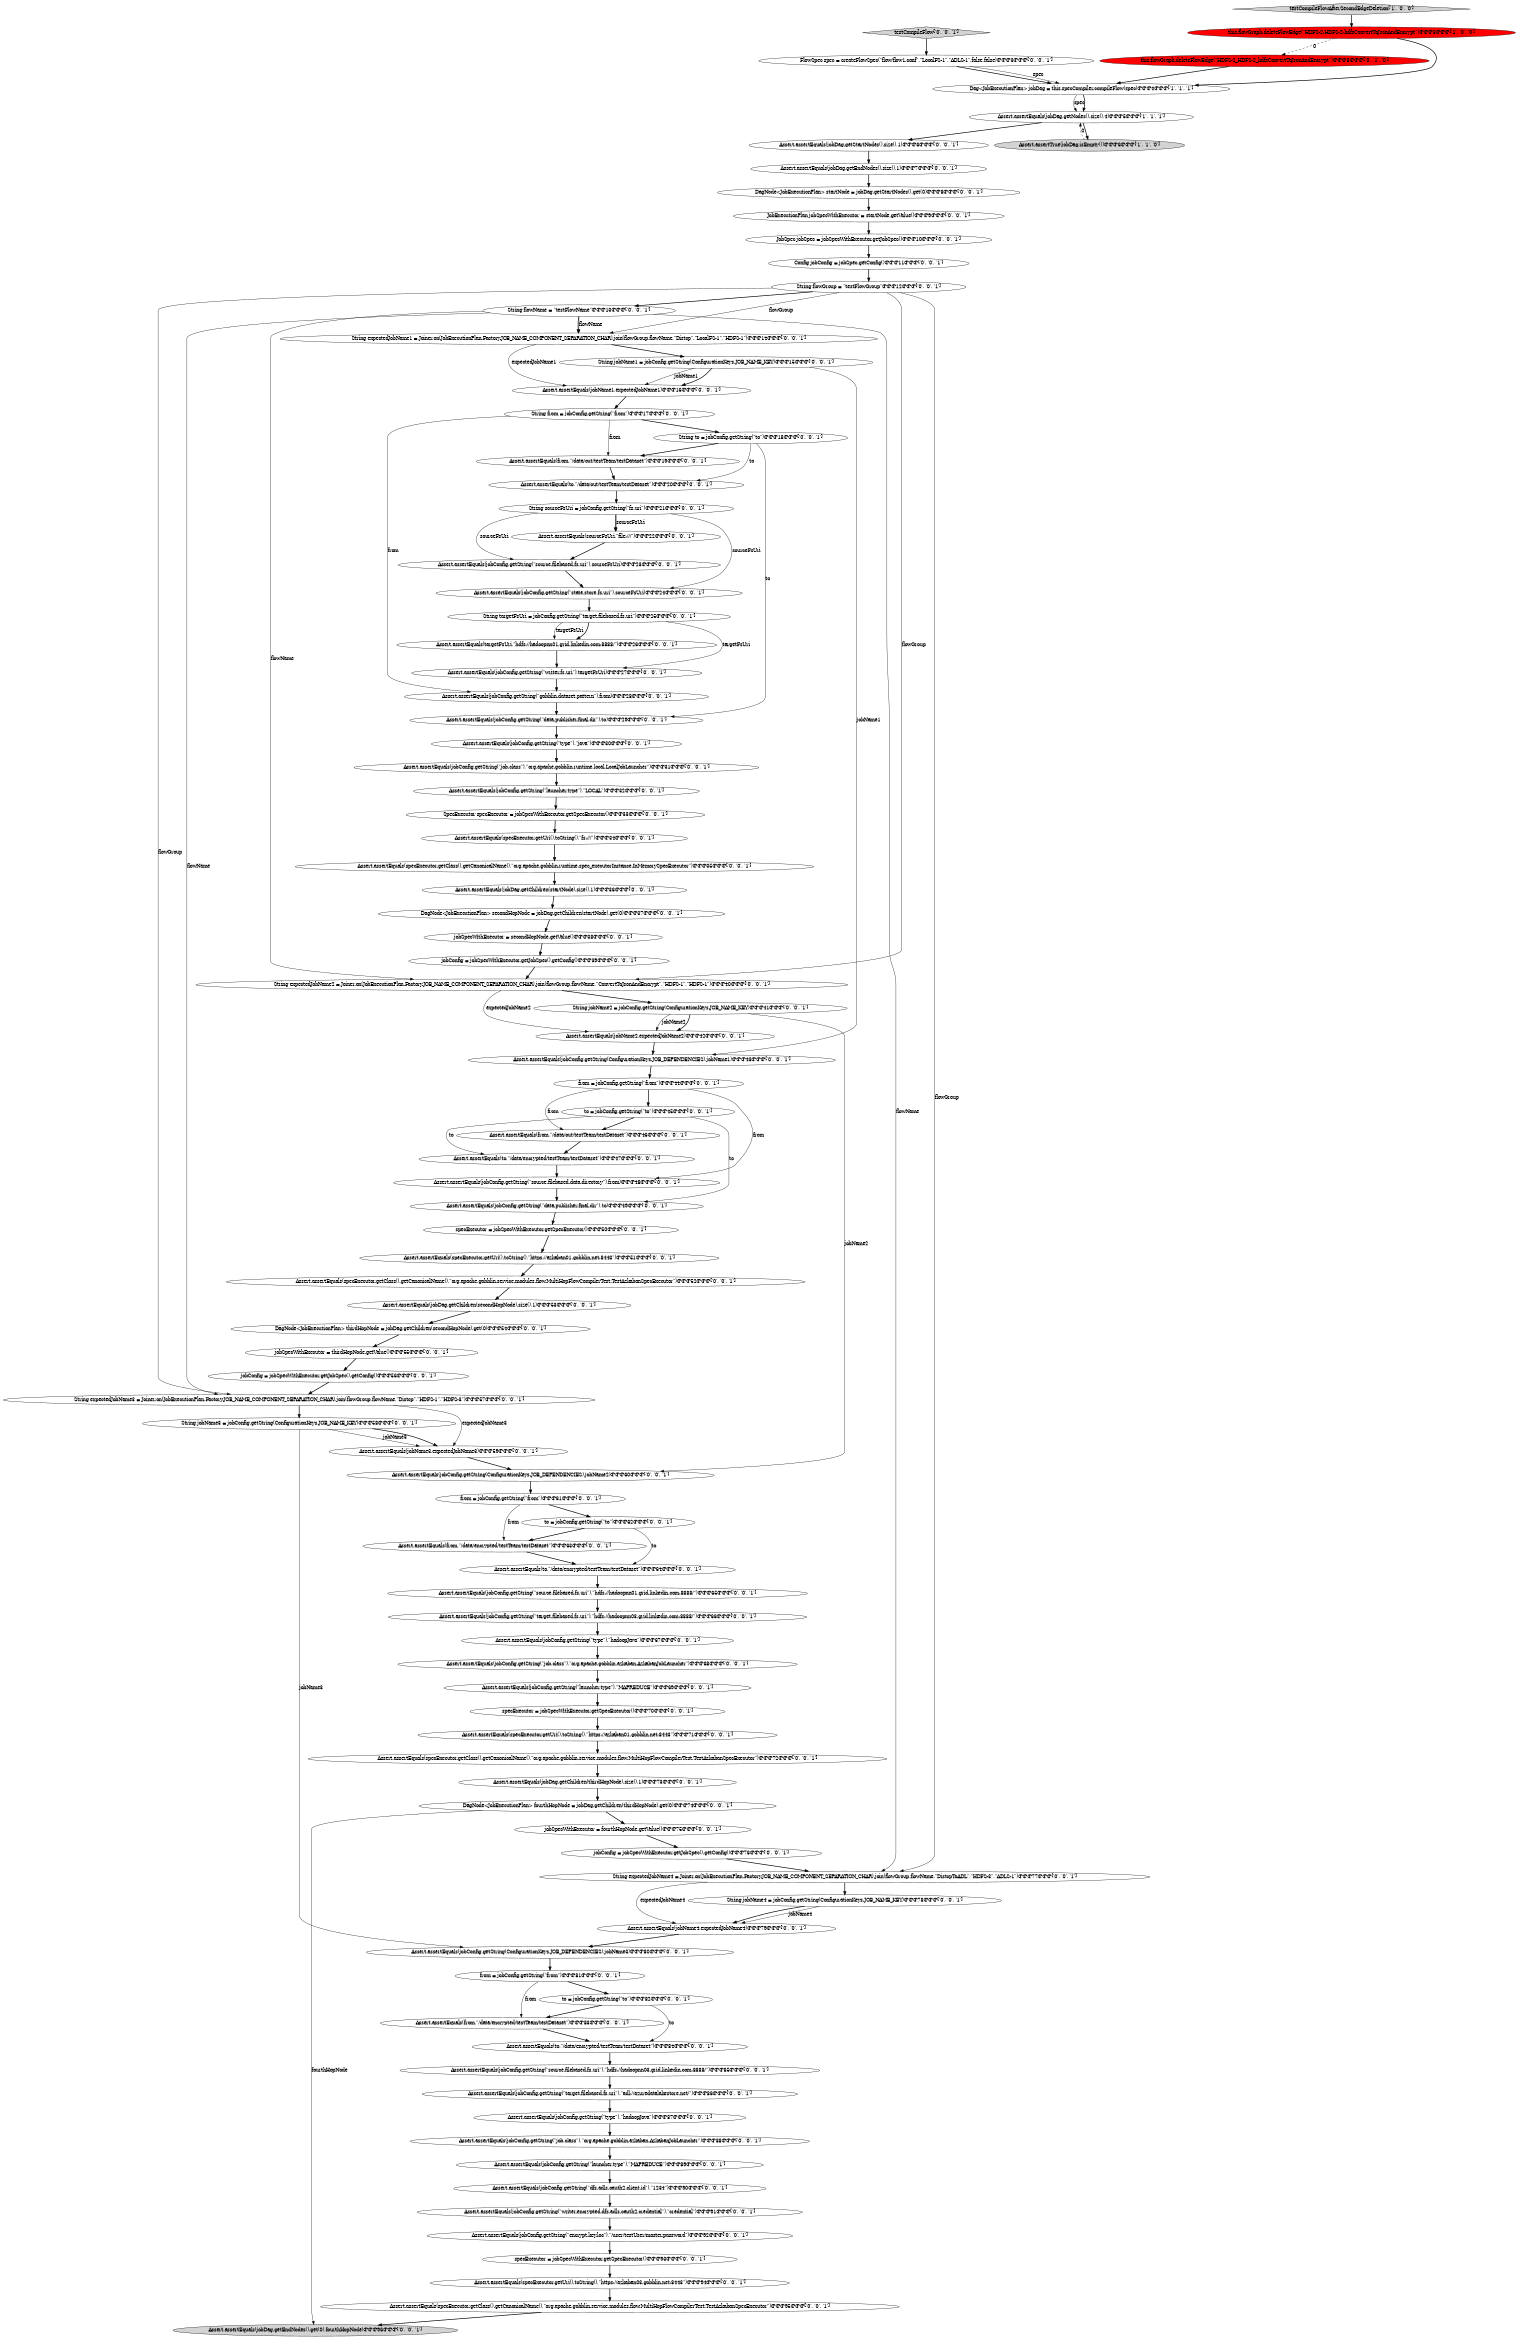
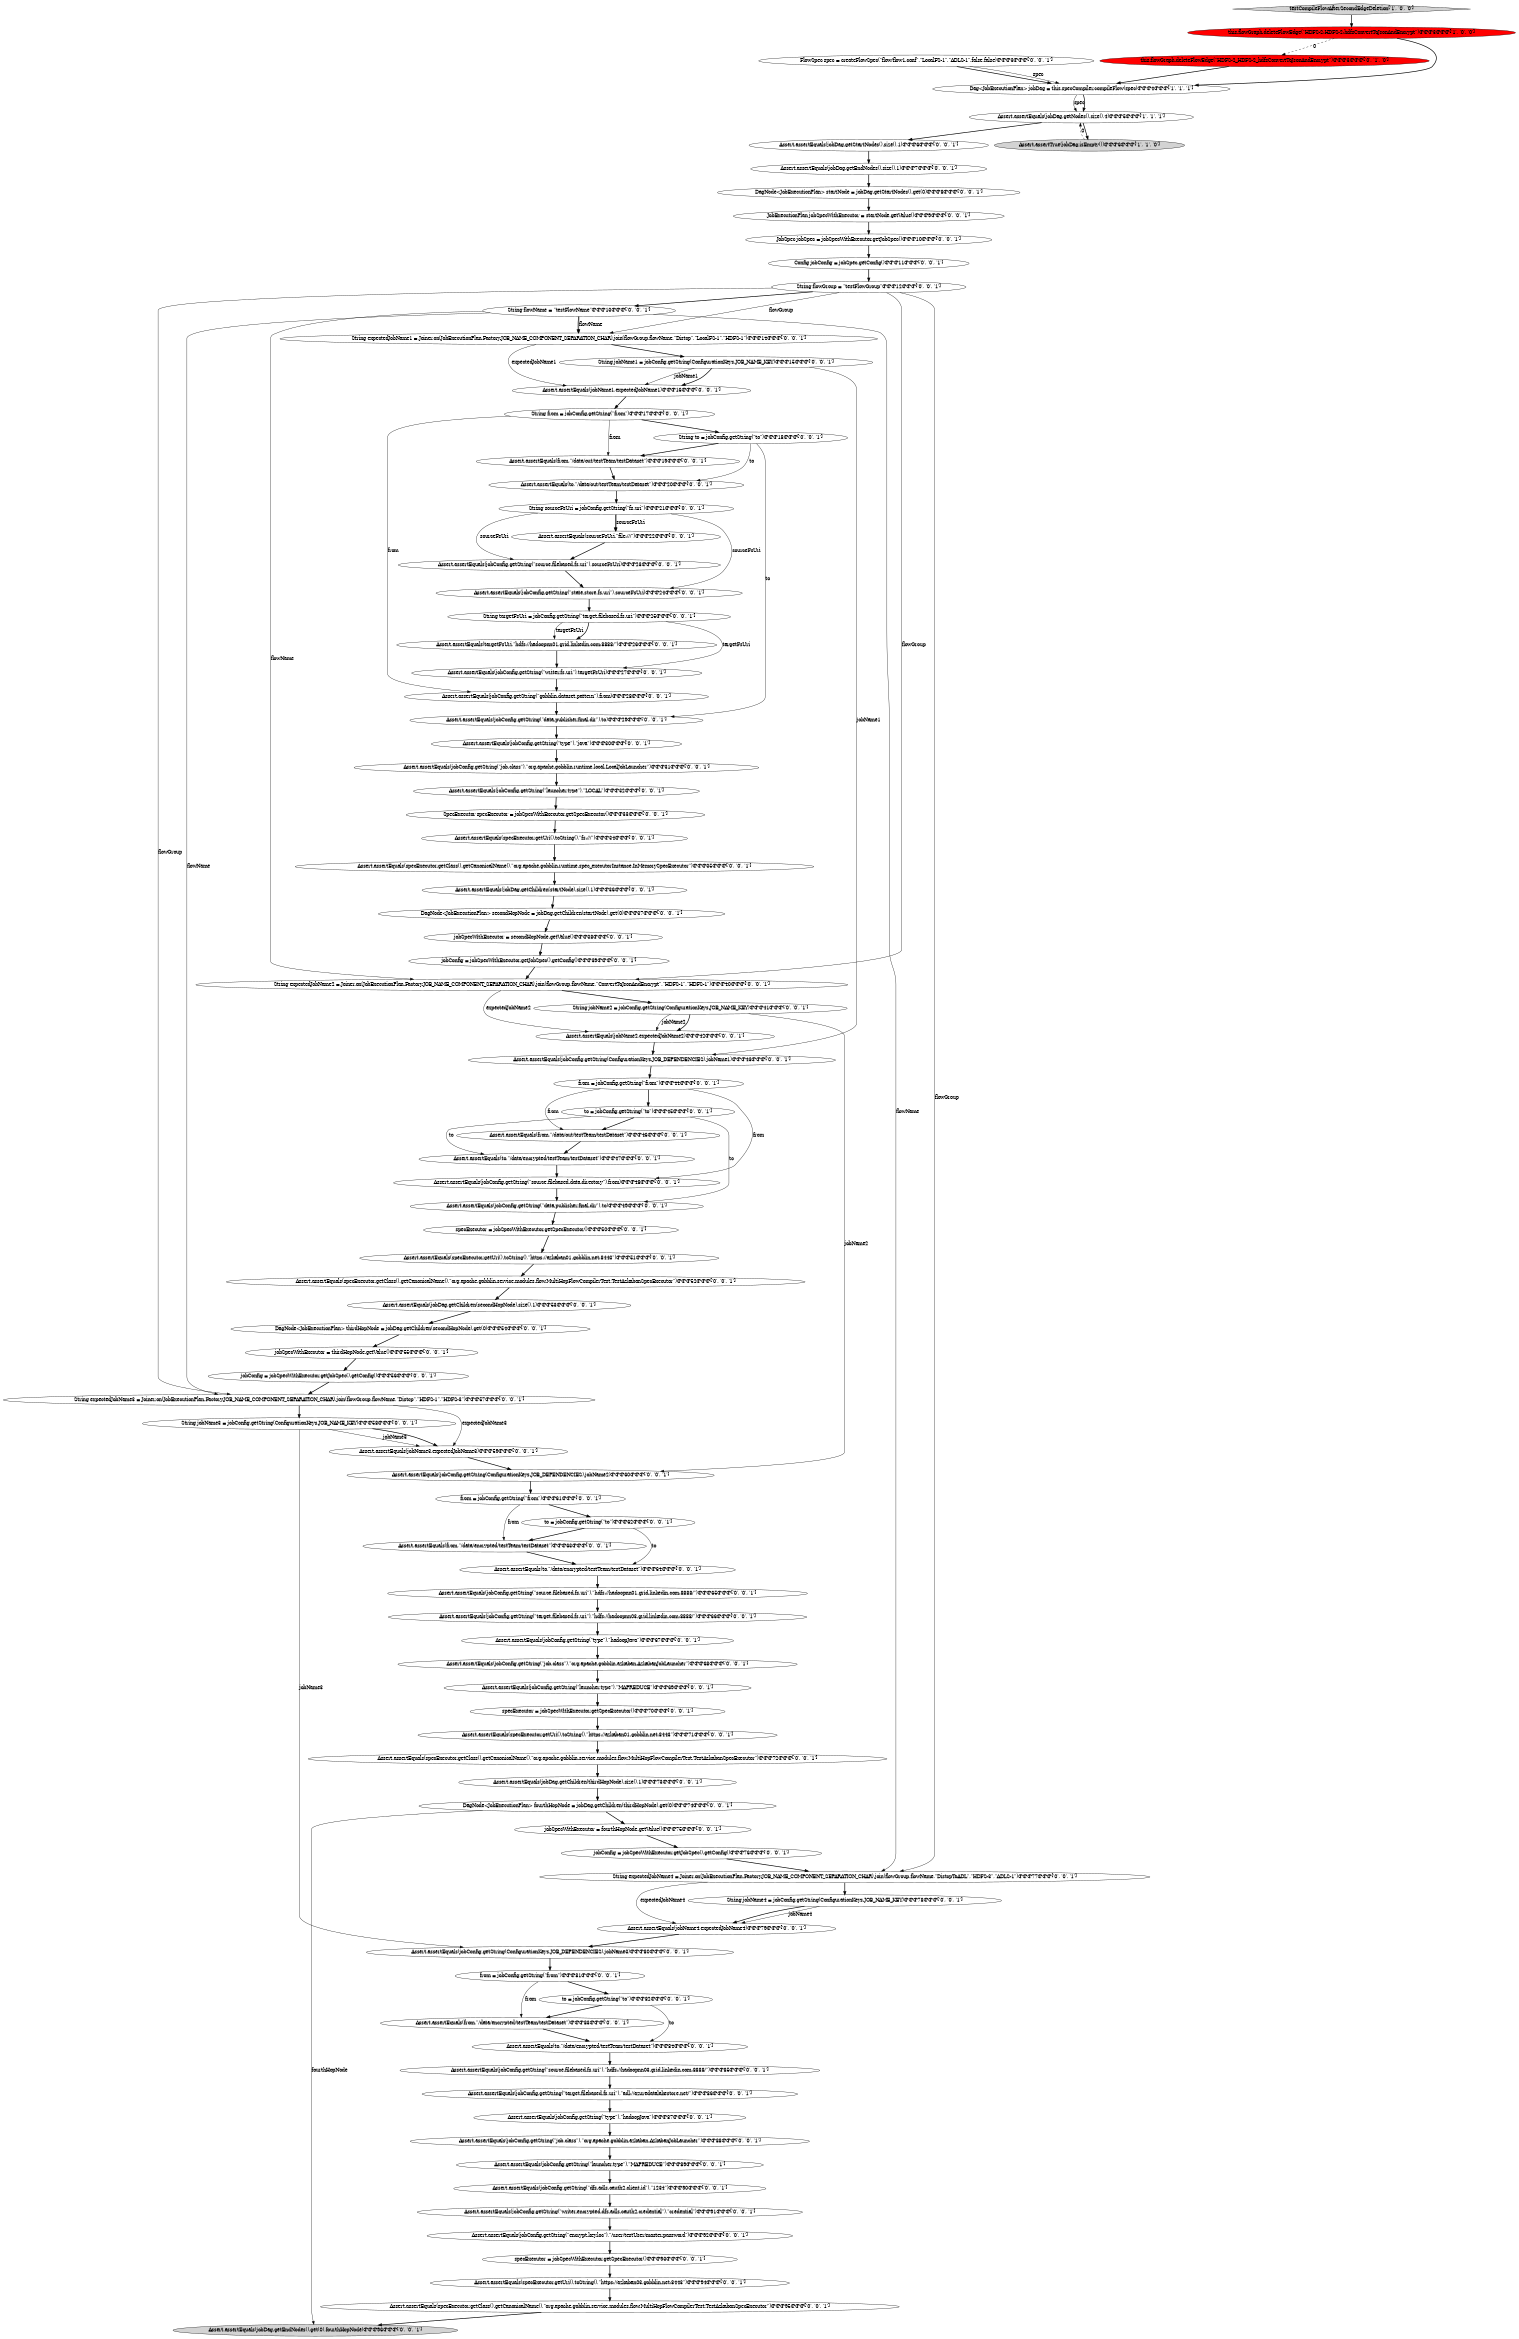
(926, 33) -> none
